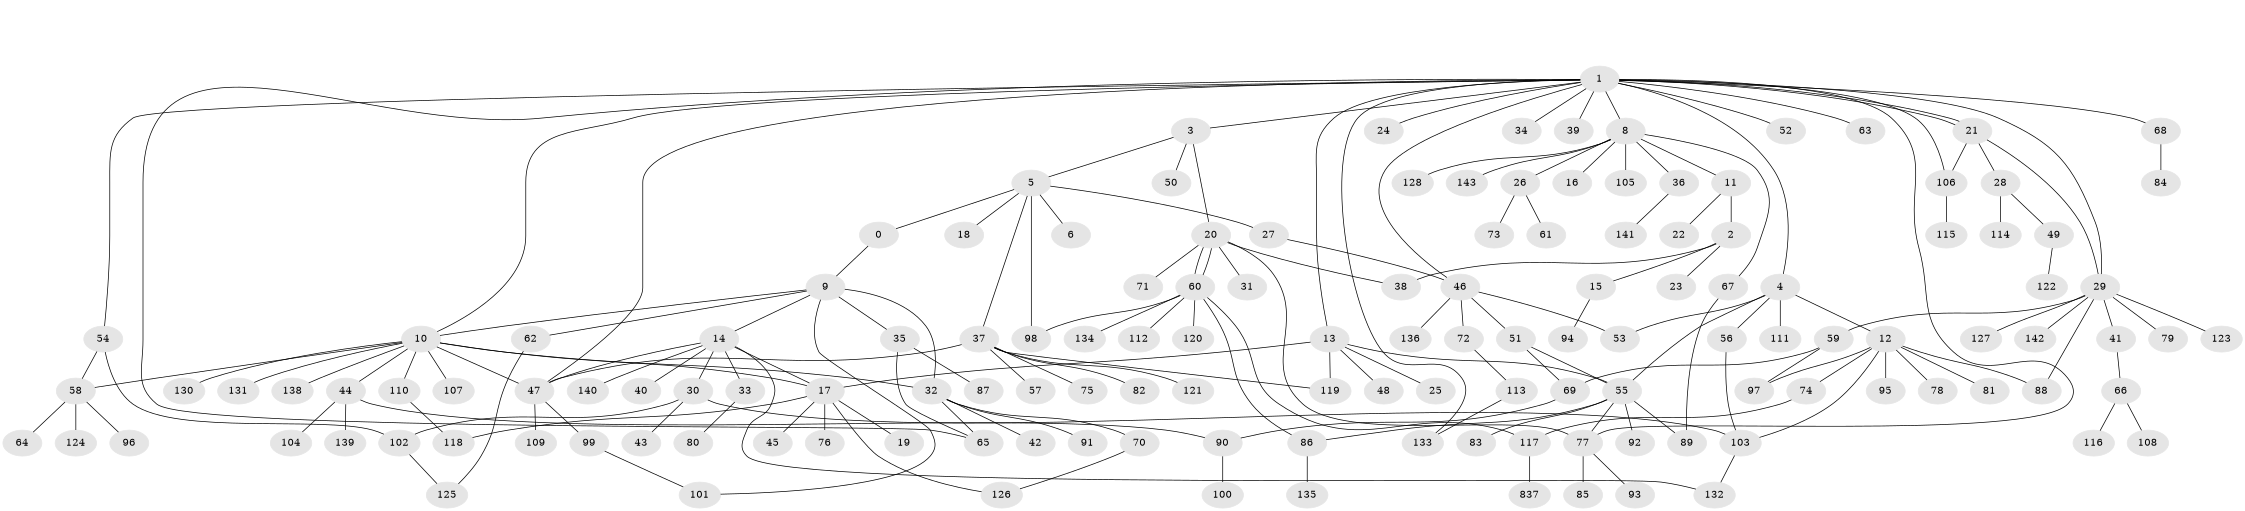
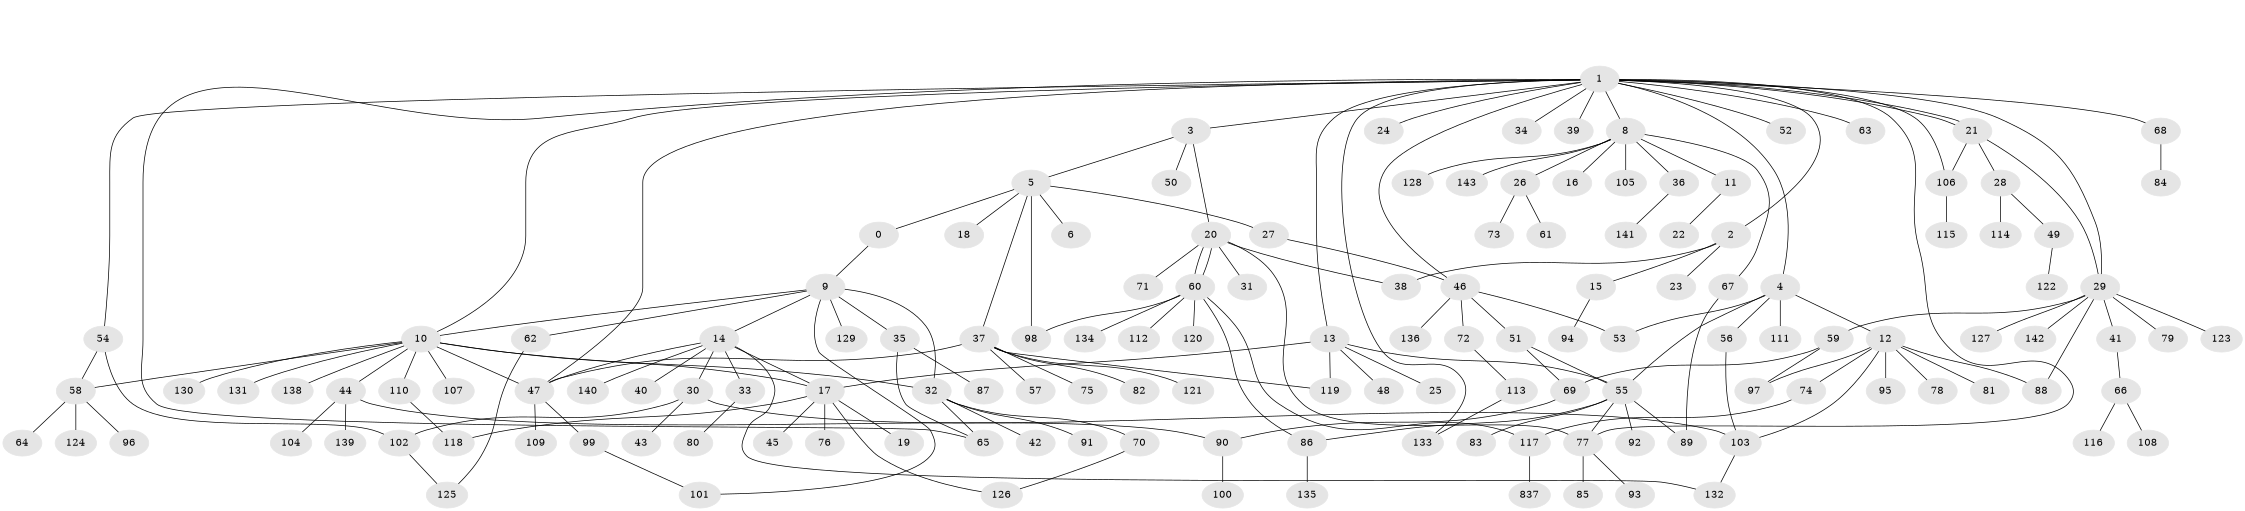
(1731, 209) -> (1771, 98)
none -> (846, 339)
